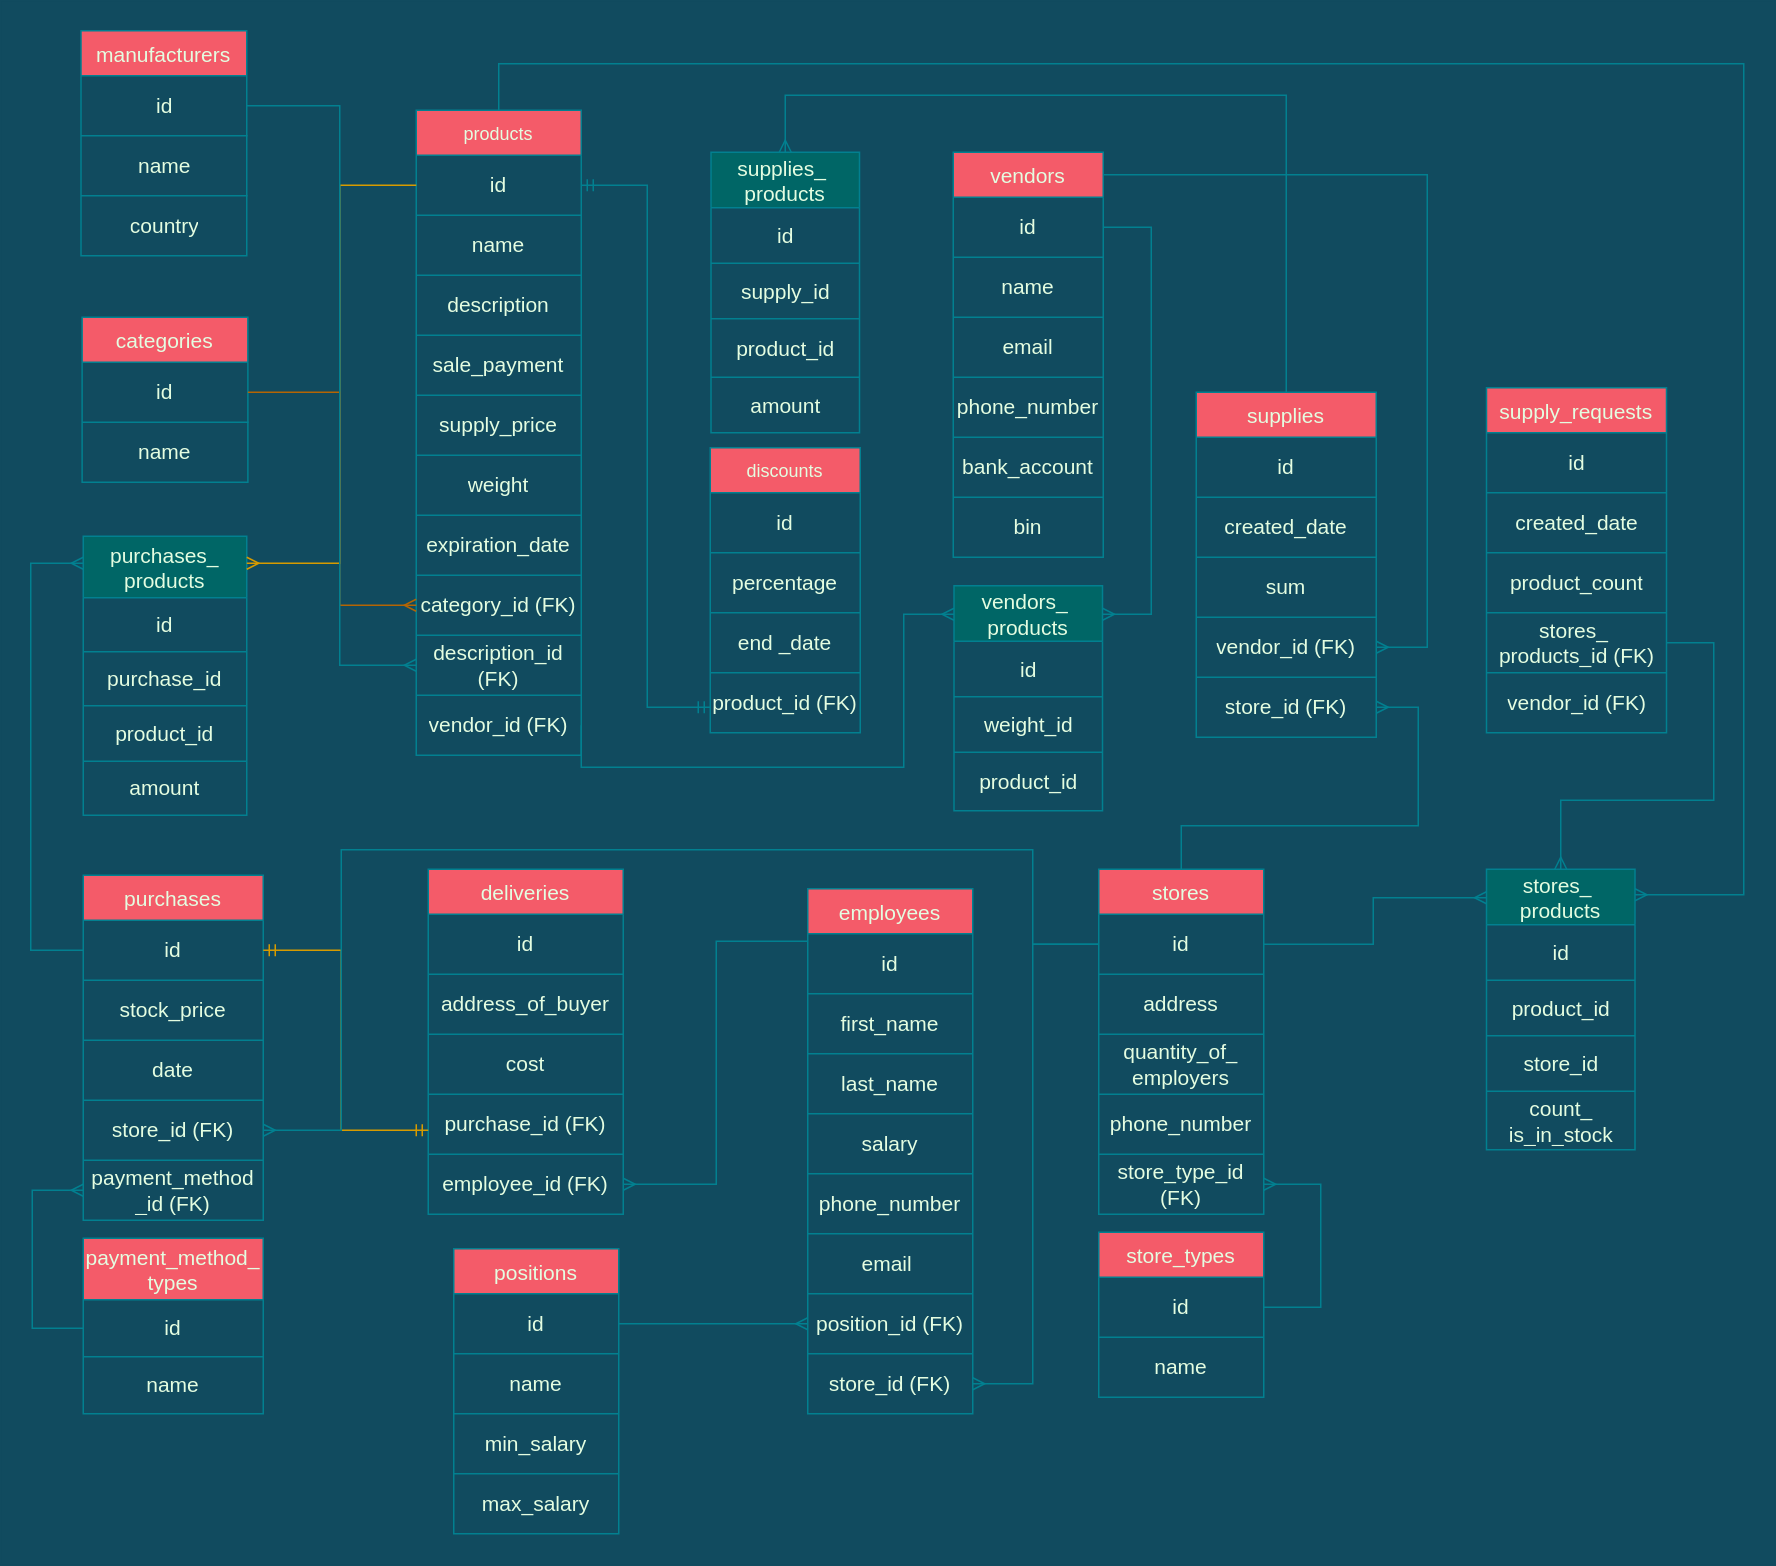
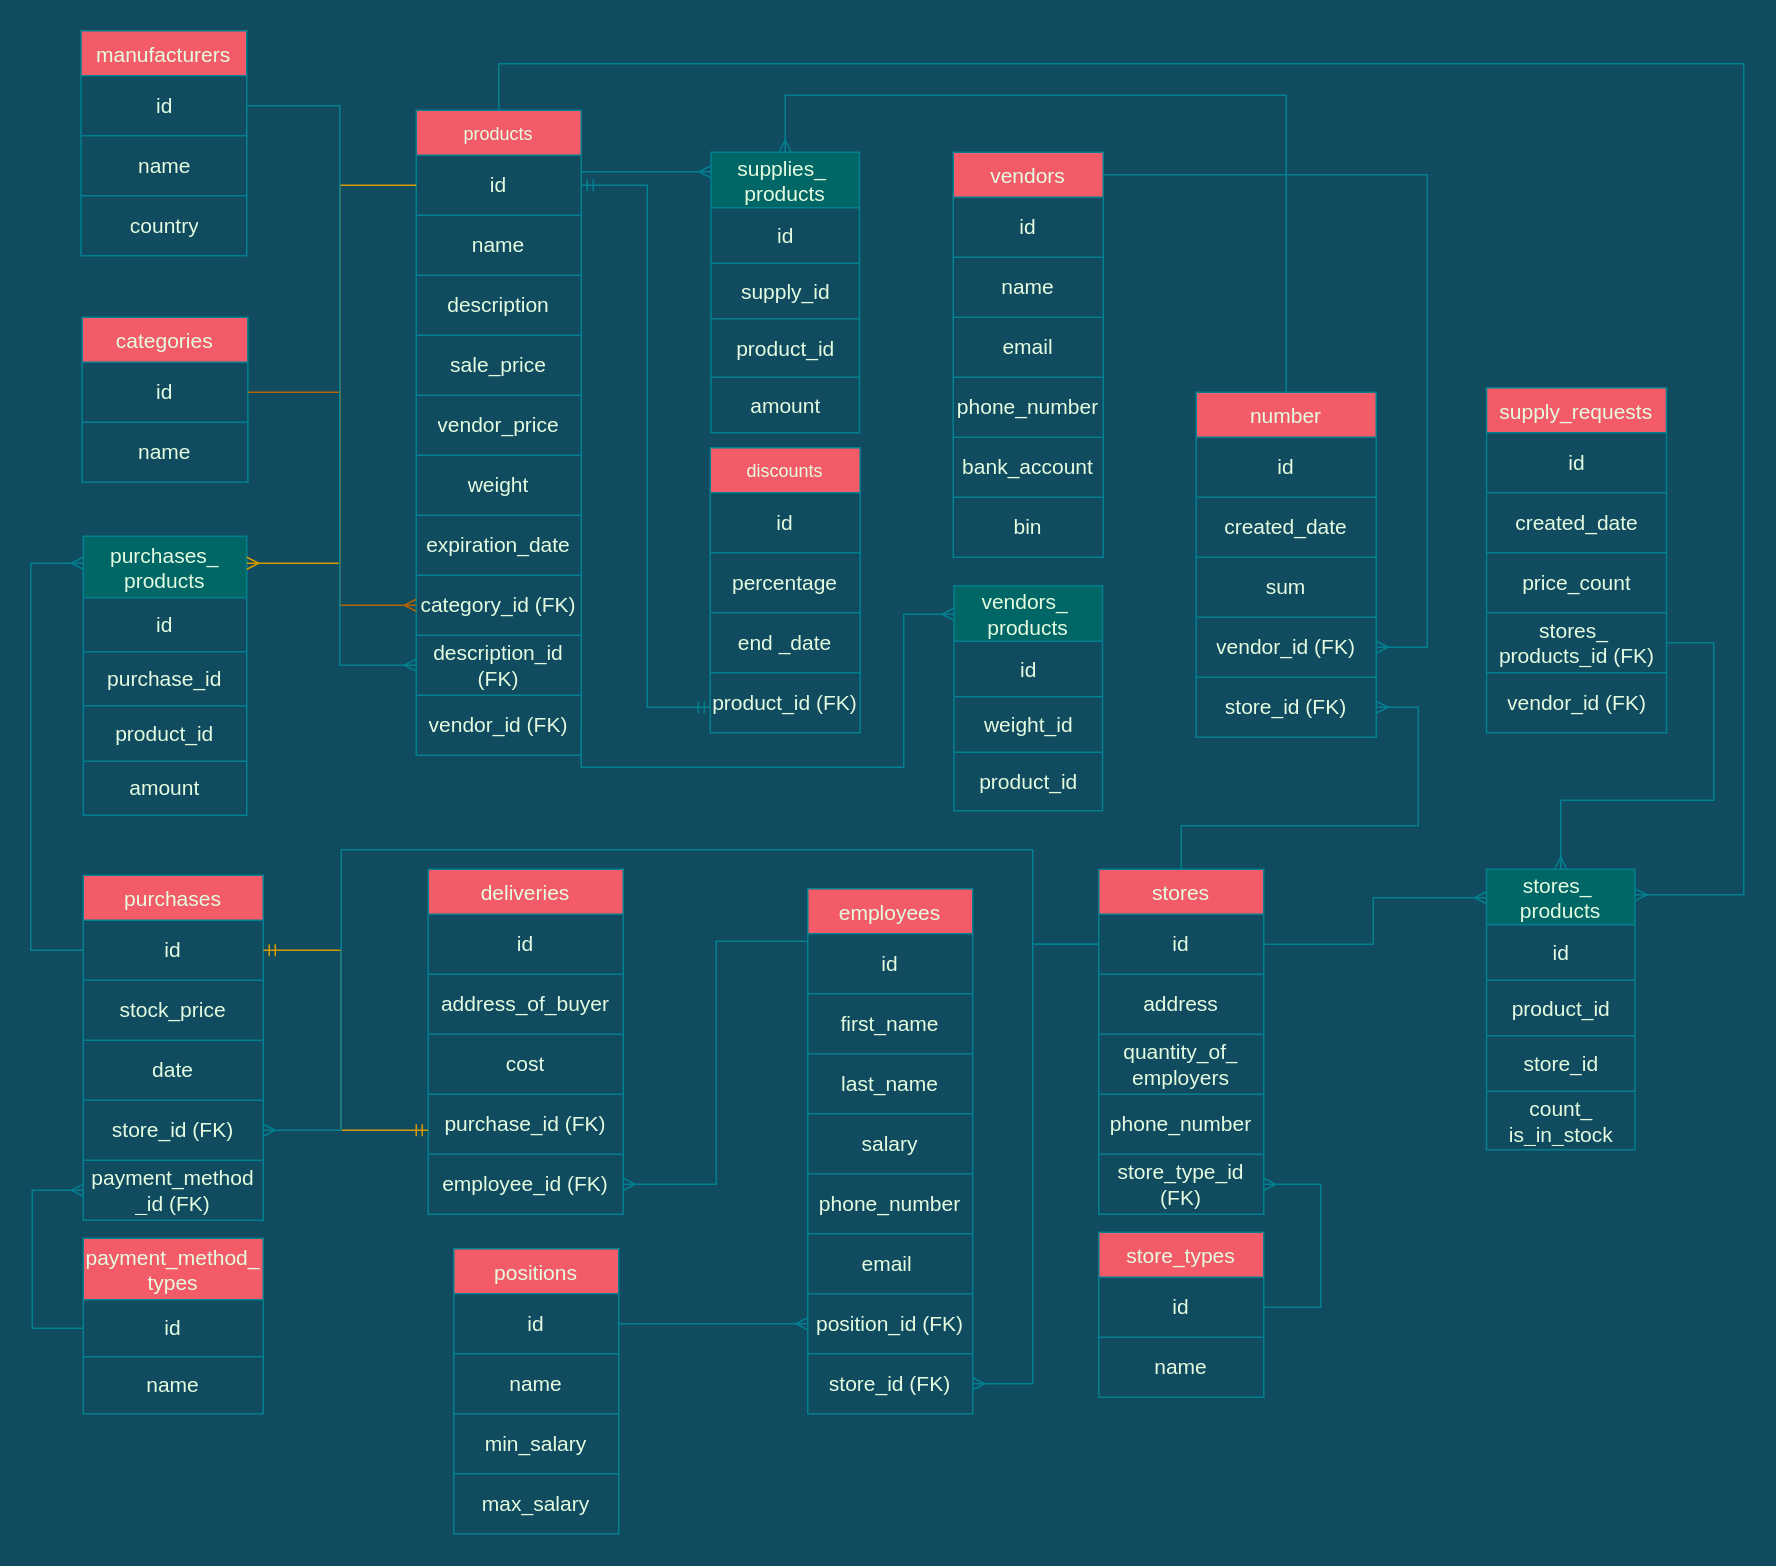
none -> (647, 172)
(499, 365) -> (499, 365)
(1286, 416) -> (1286, 416)
(1151, 422) -> none
(499, 425) -> (499, 425)
(1577, 583) -> (1577, 583)
